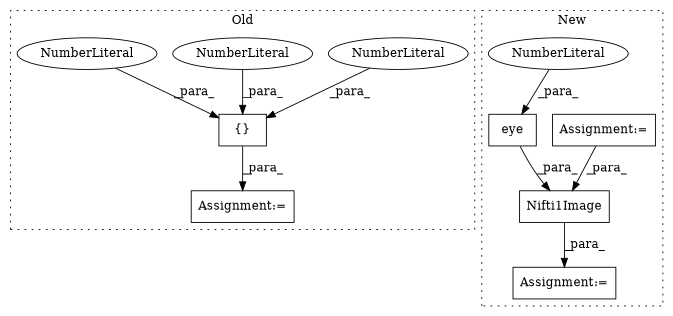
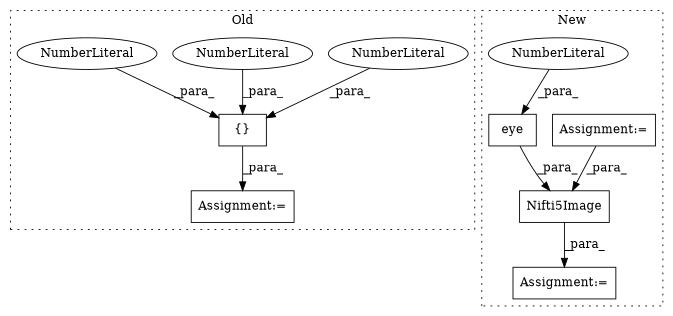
(564, 207) -> (564, 207)
